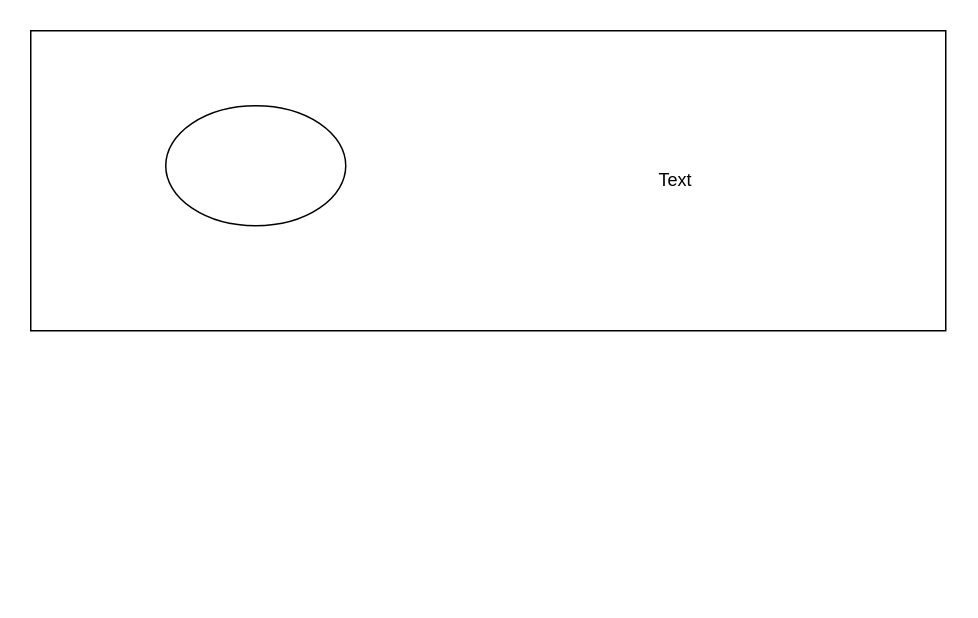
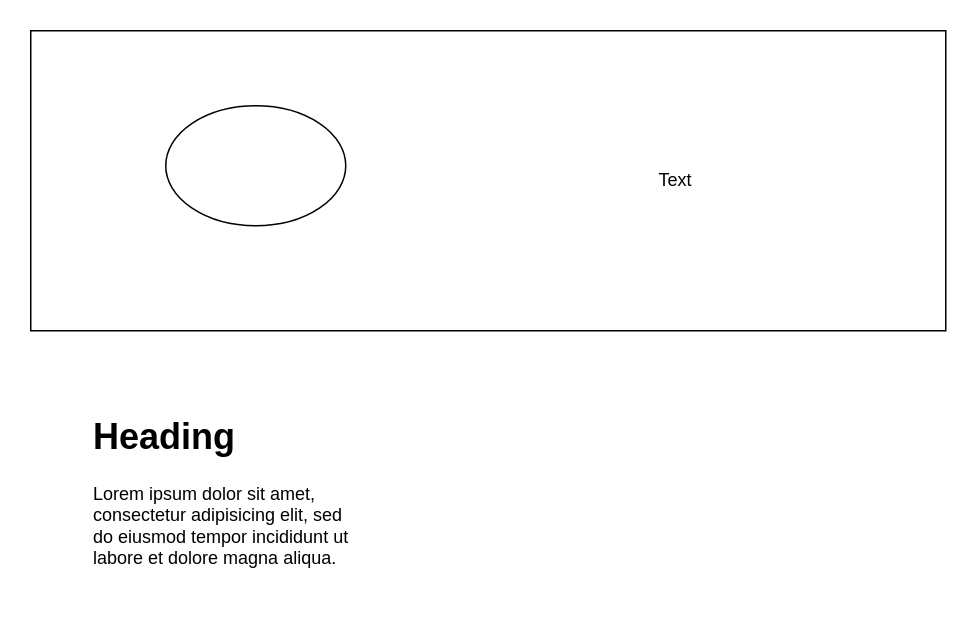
none -> (226, 496)
